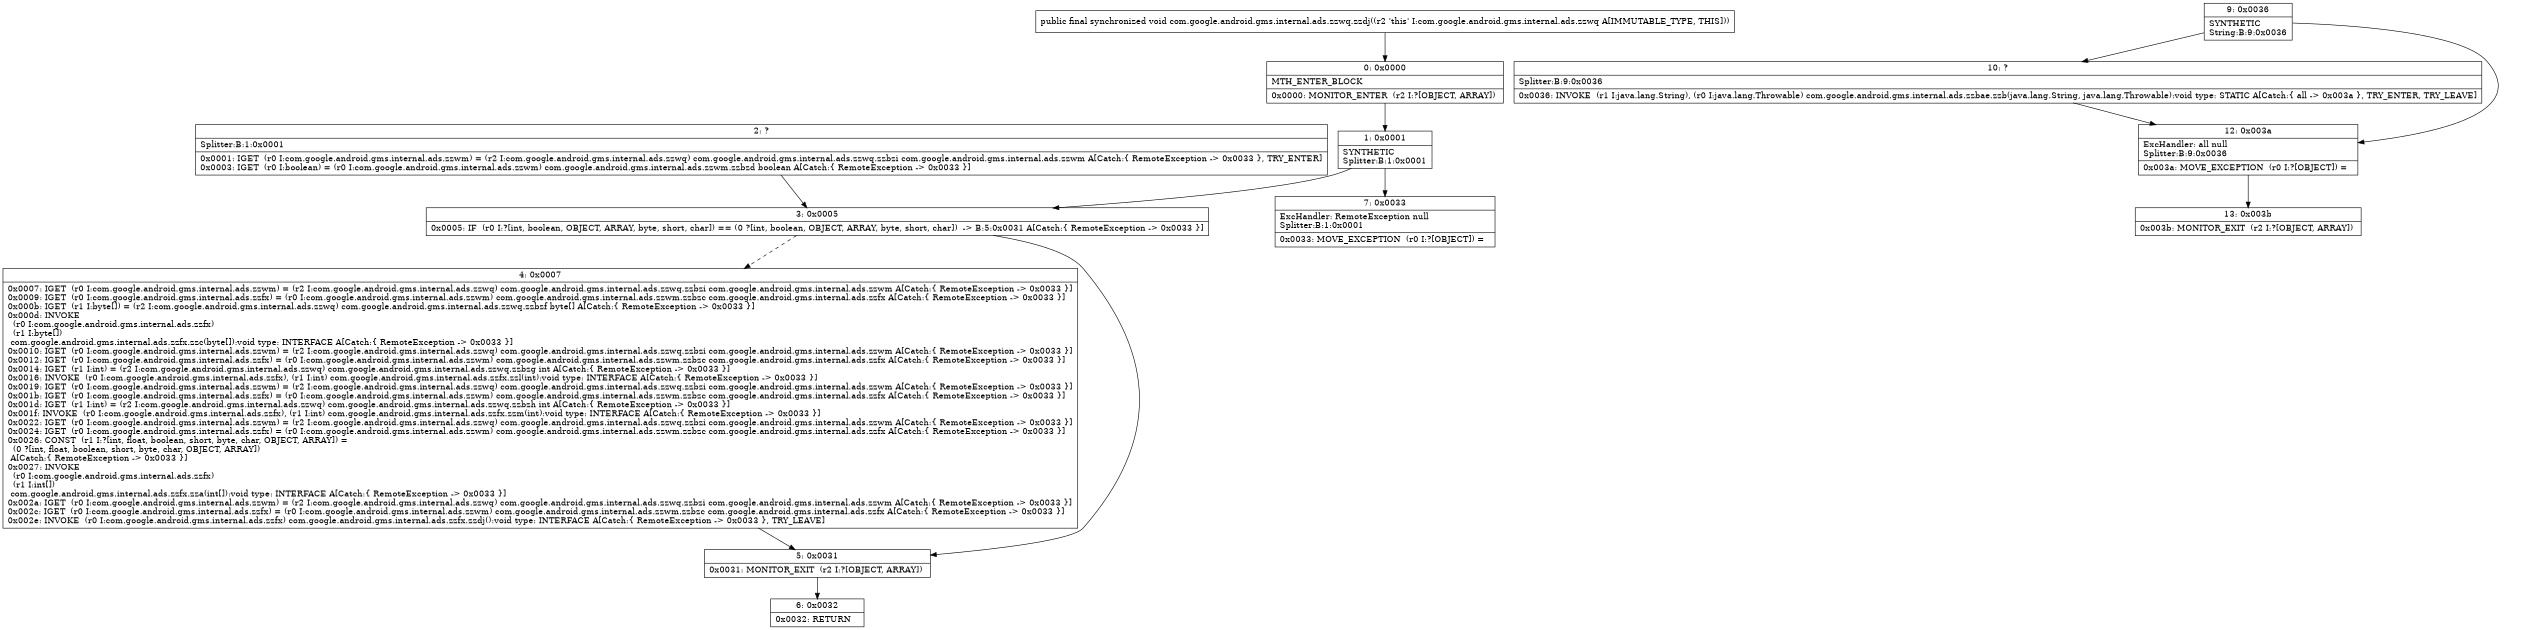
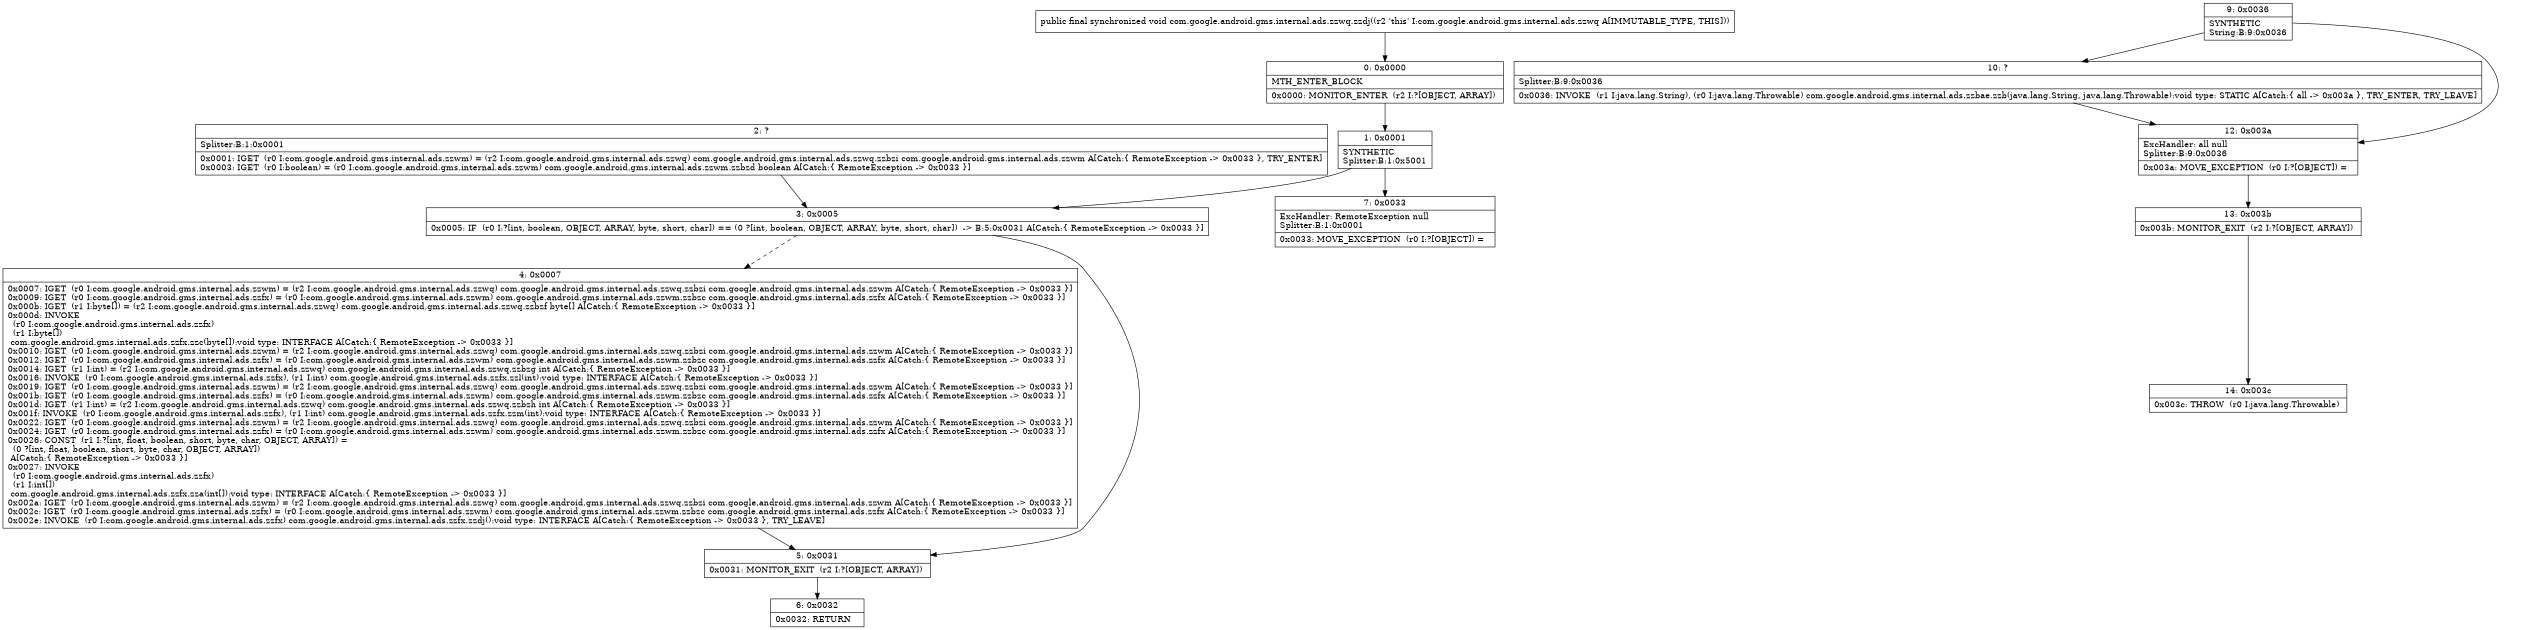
(1385, 161) -> (1385, 161)
none -> (2248, 398)
